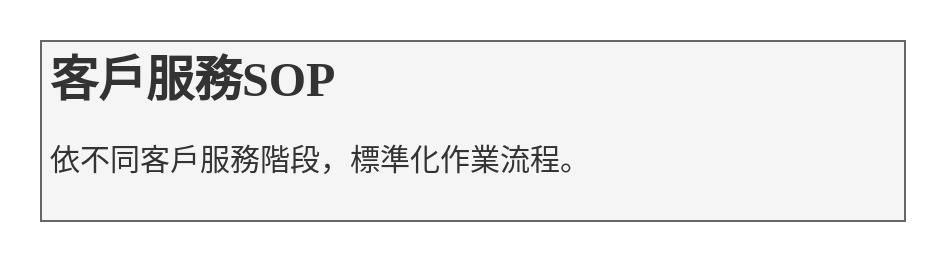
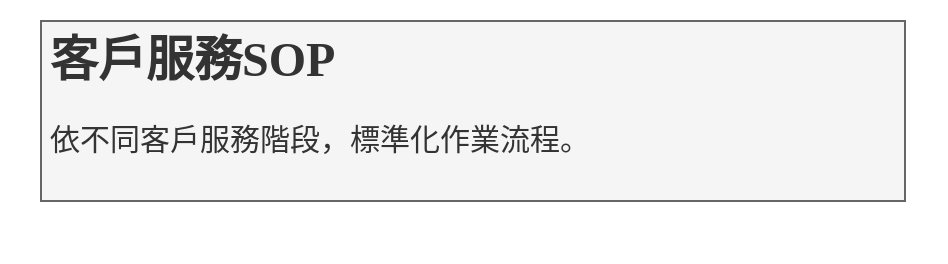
(473, 131) -> (473, 111)
